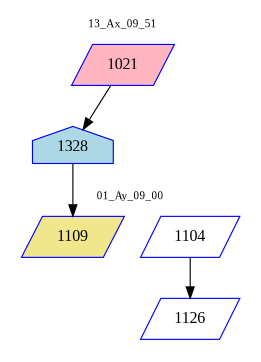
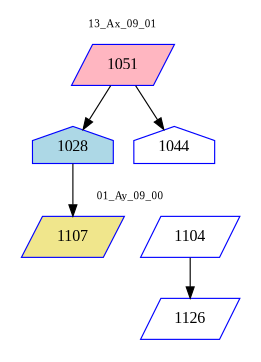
(123, 24) -> (123, 24)
(123, 65) -> (123, 65)
(73, 147) -> (73, 147)
none -> (174, 147)
(73, 237) -> (73, 237)
